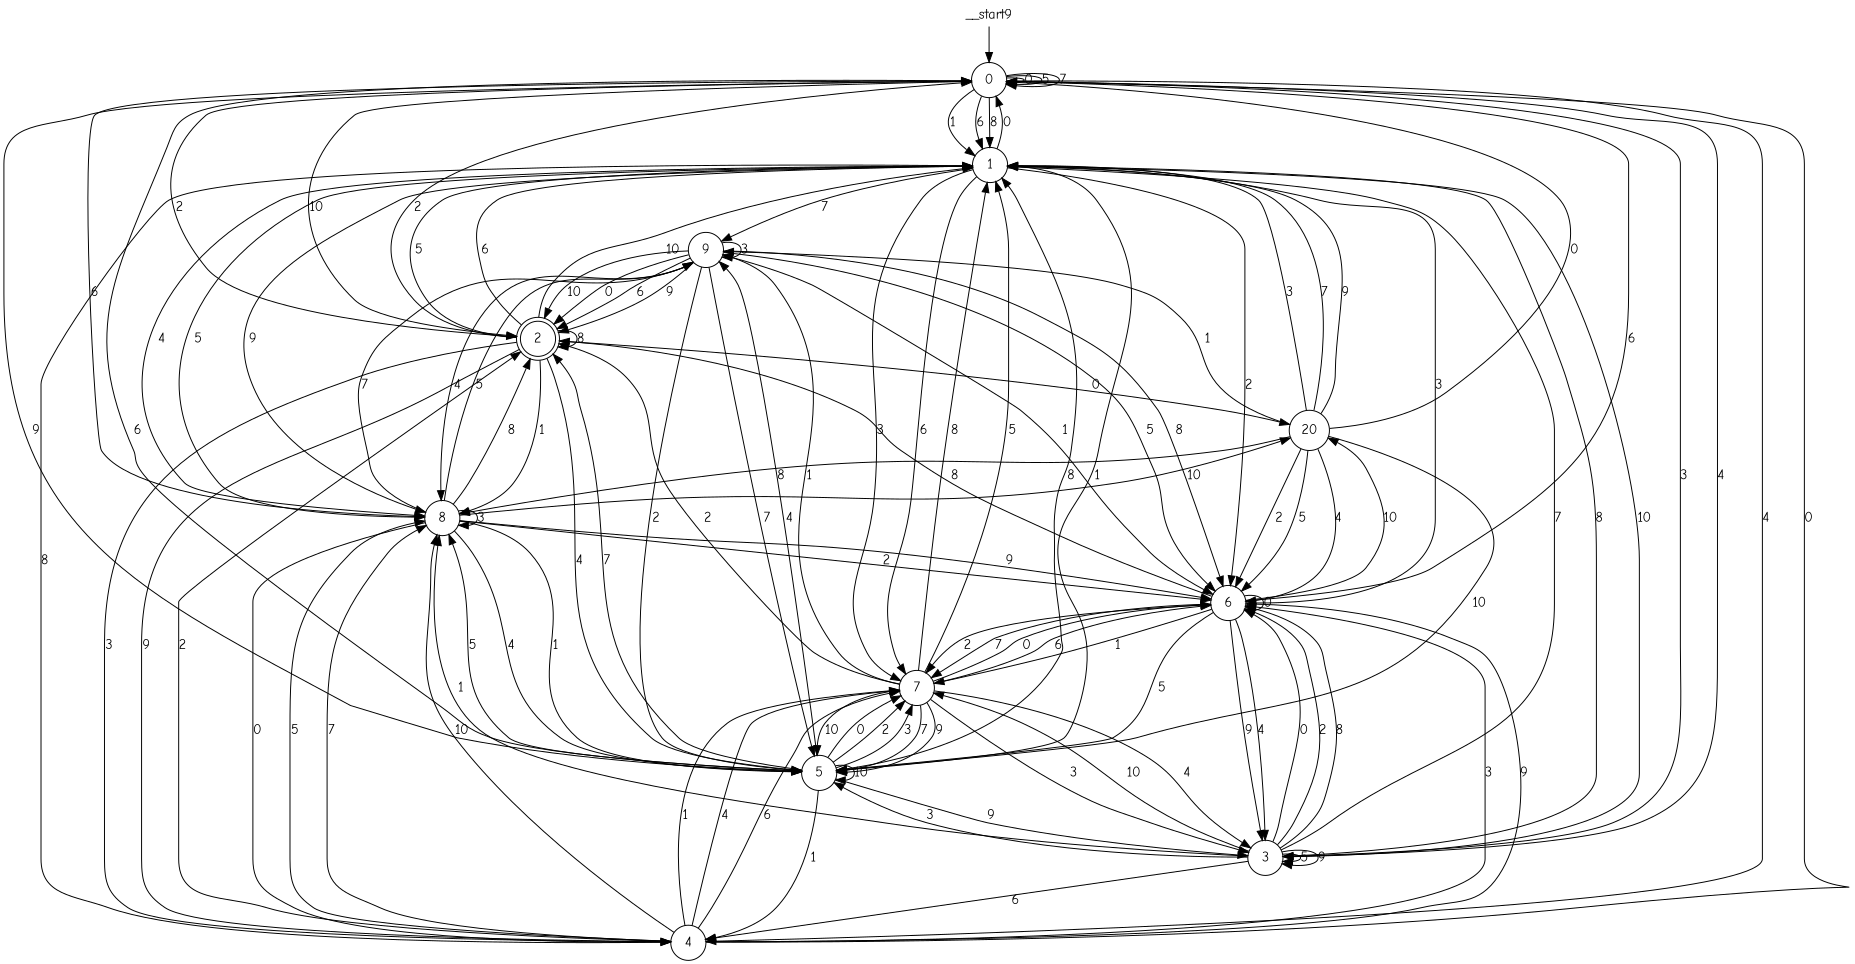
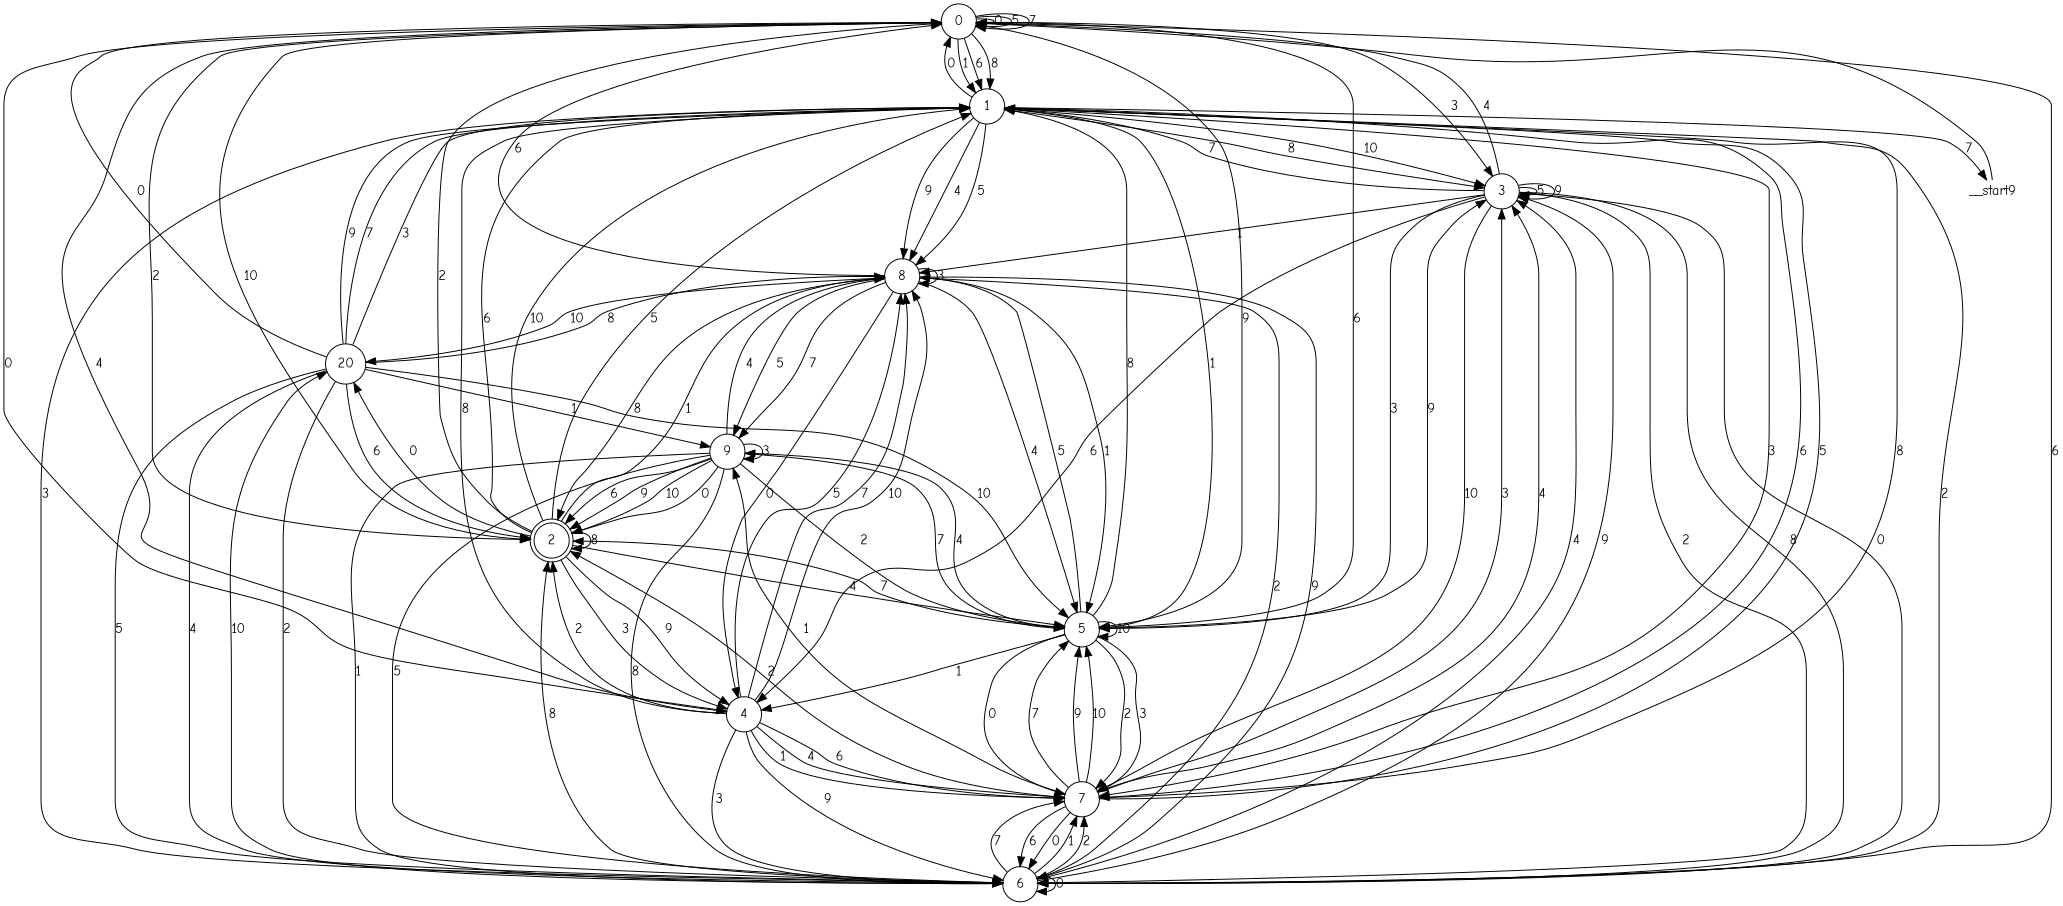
(849, 192) -> (1499, 118)
none -> (401, 496)
(1123, 730) -> none
